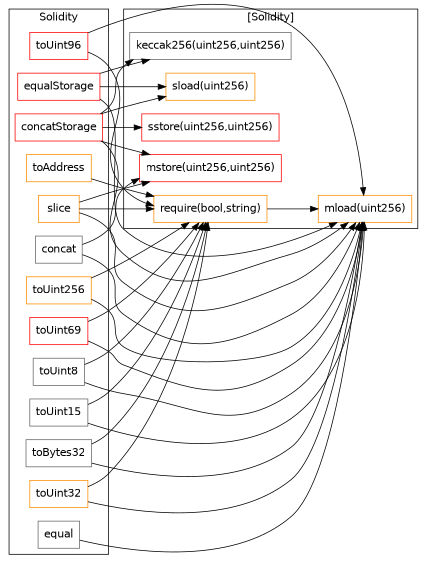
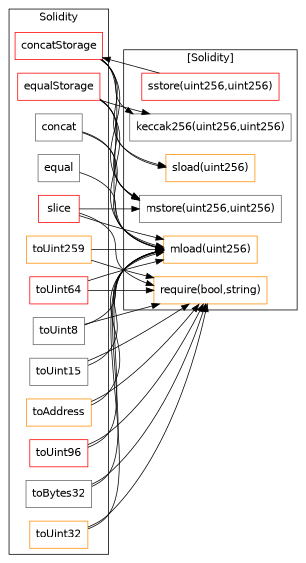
(118, 127) -> (135, 66)
none -> (115, 148)
(210, 168) -> (210, 209)
(59, 209) -> (59, 209)
(289, 209) -> (113, 323)
(59, 290) -> (59, 250)
(59, 331) -> (59, 290)
